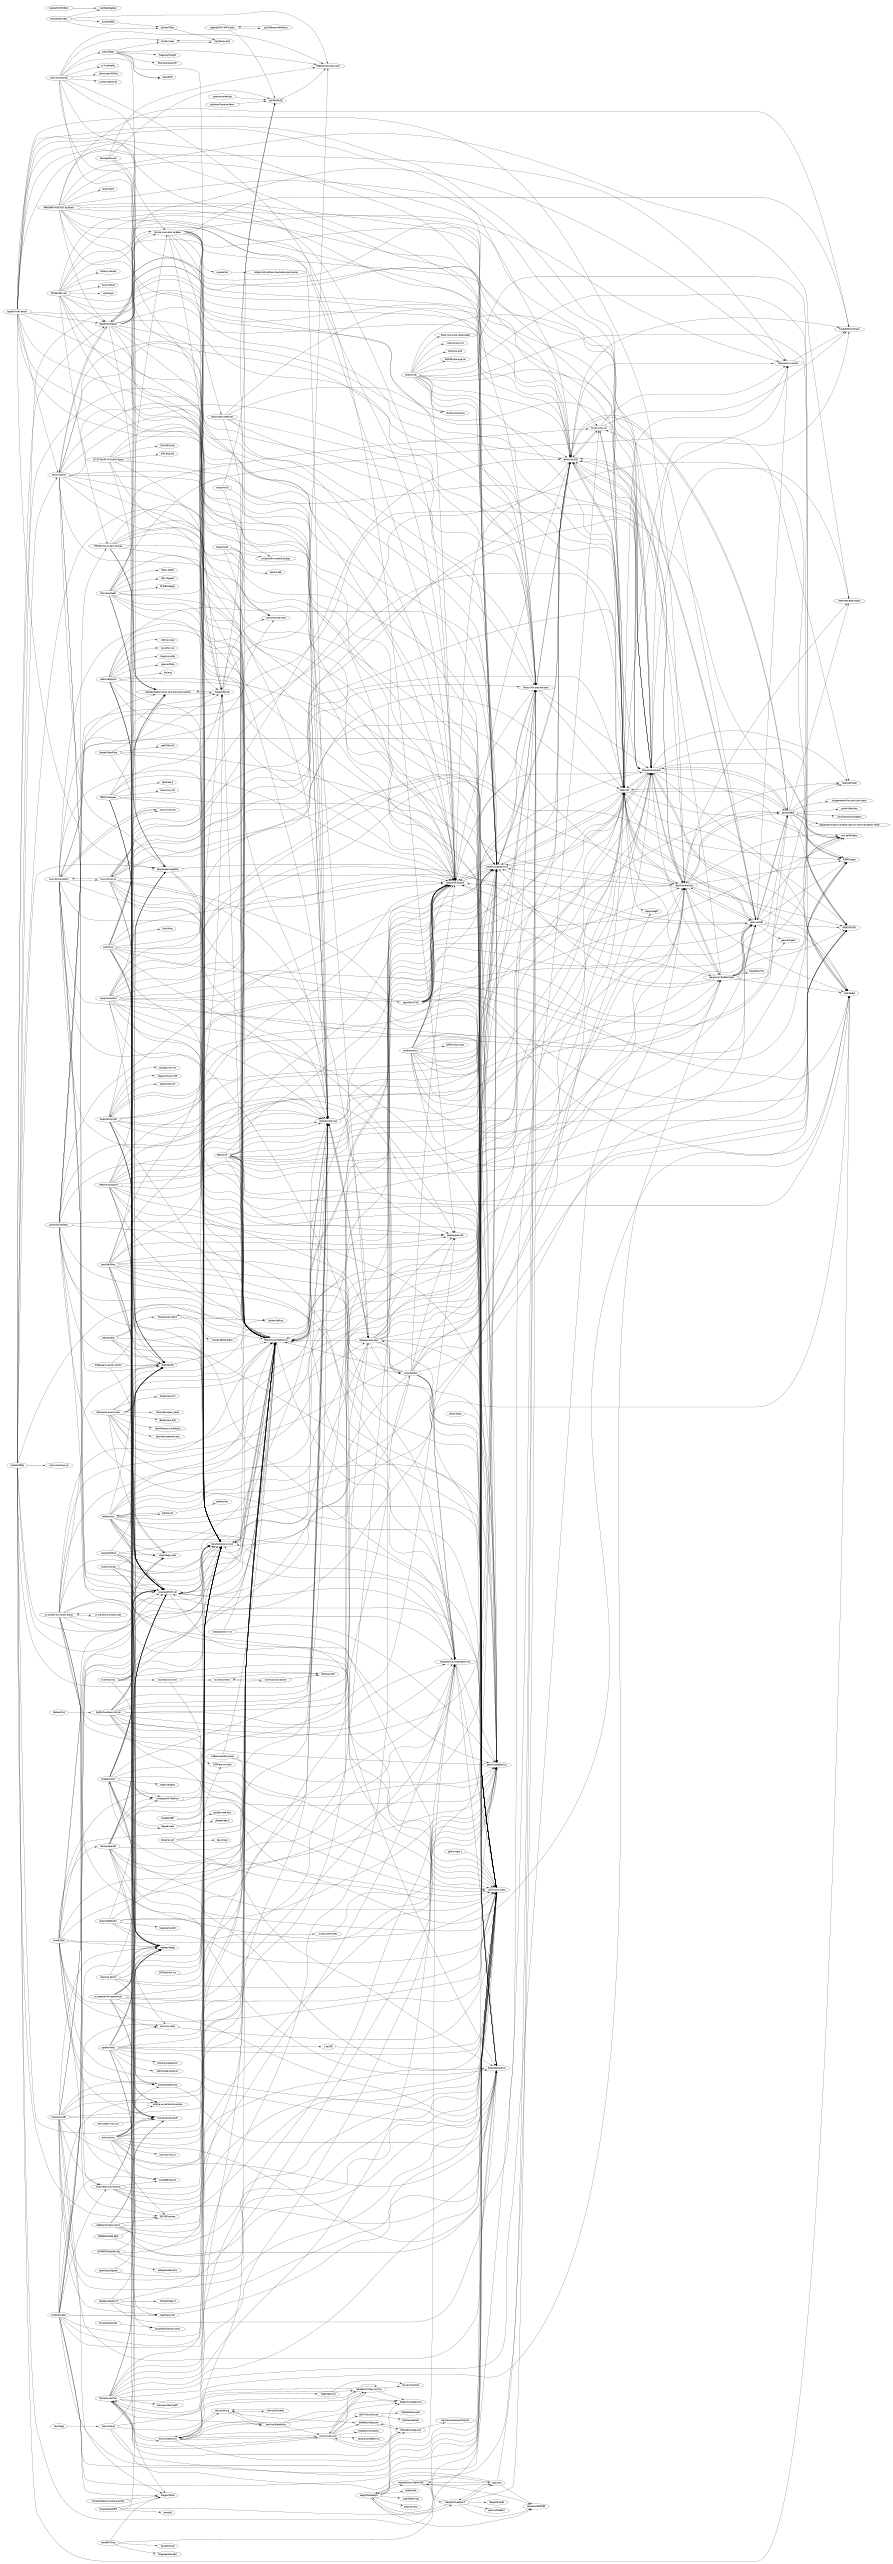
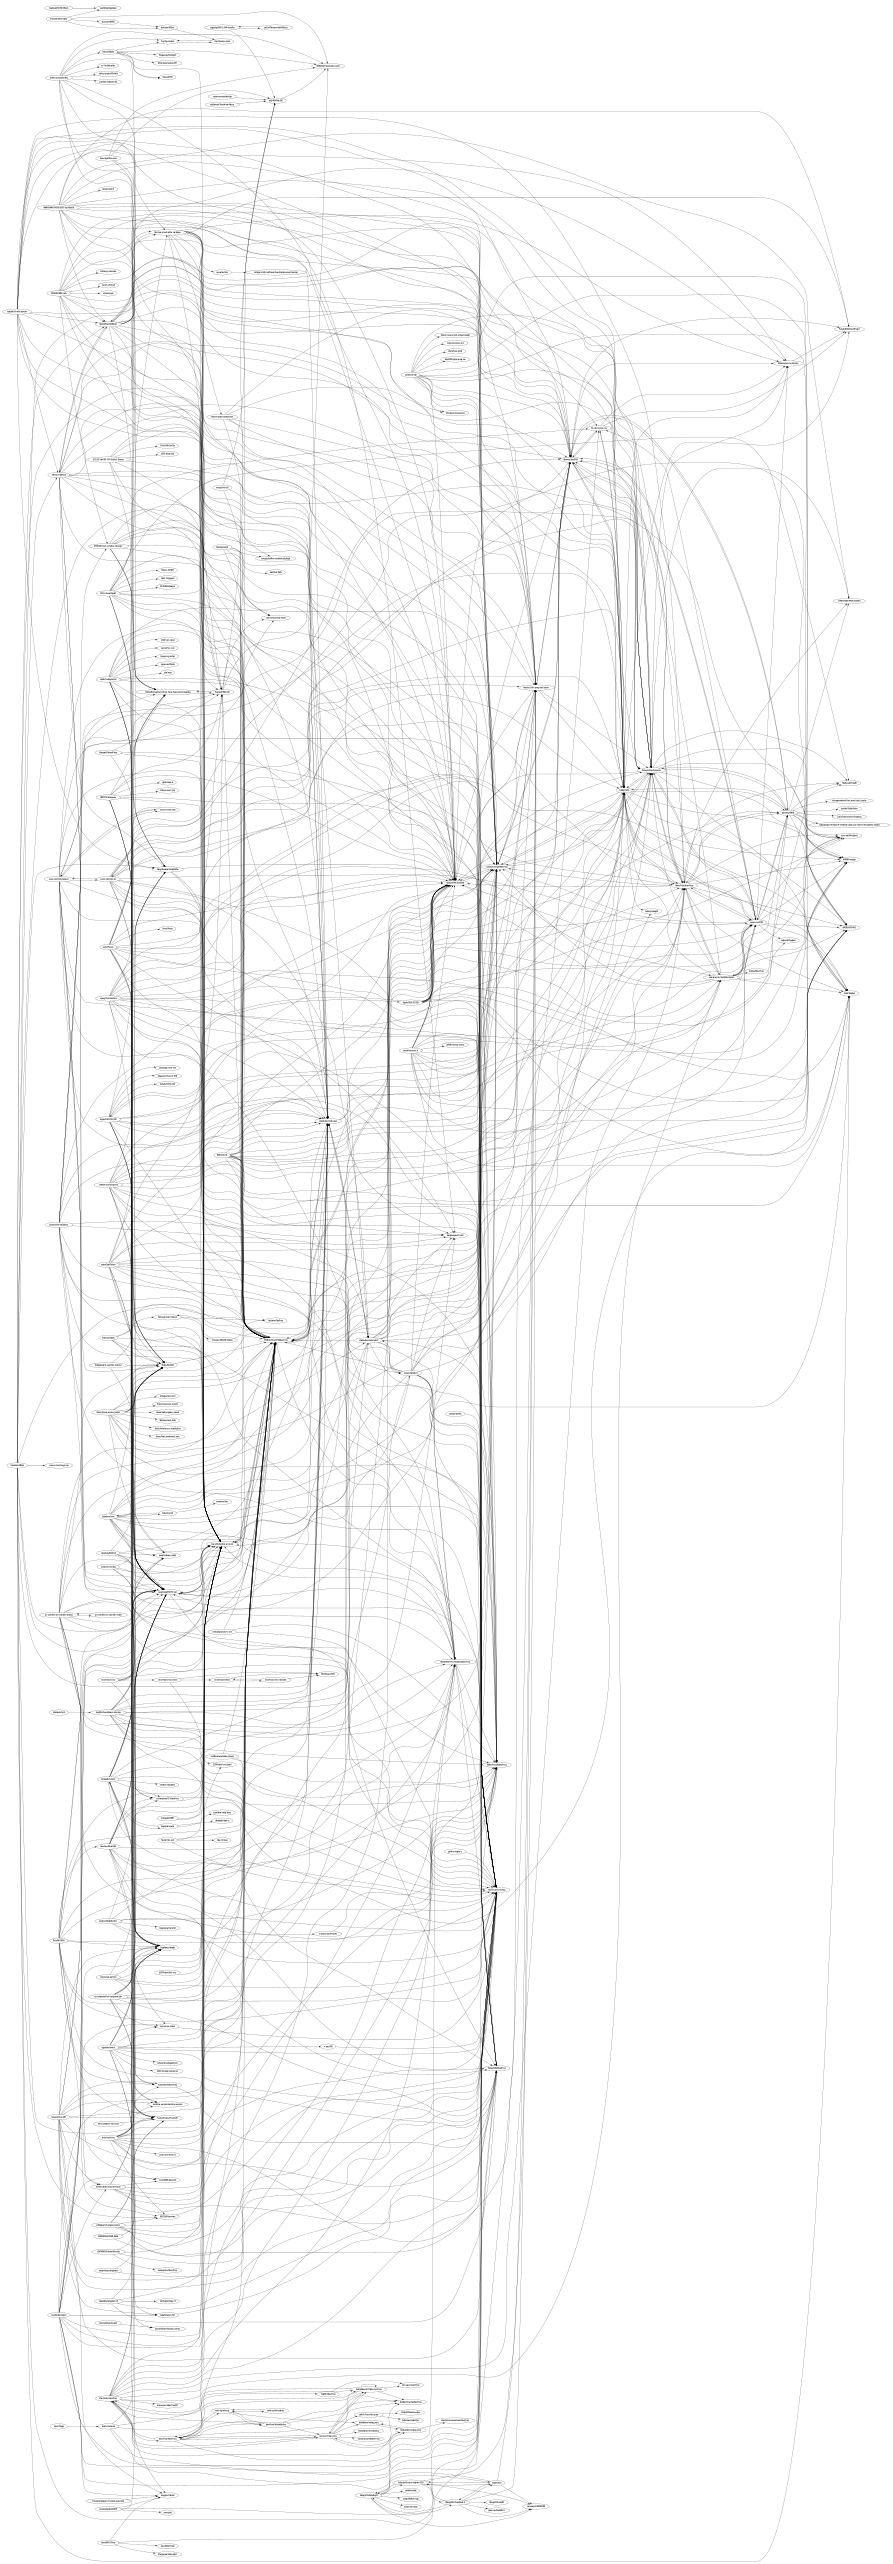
(168, 746) -> none
none -> (168, 1404)
(108, 1615) -> (108, 1615)
